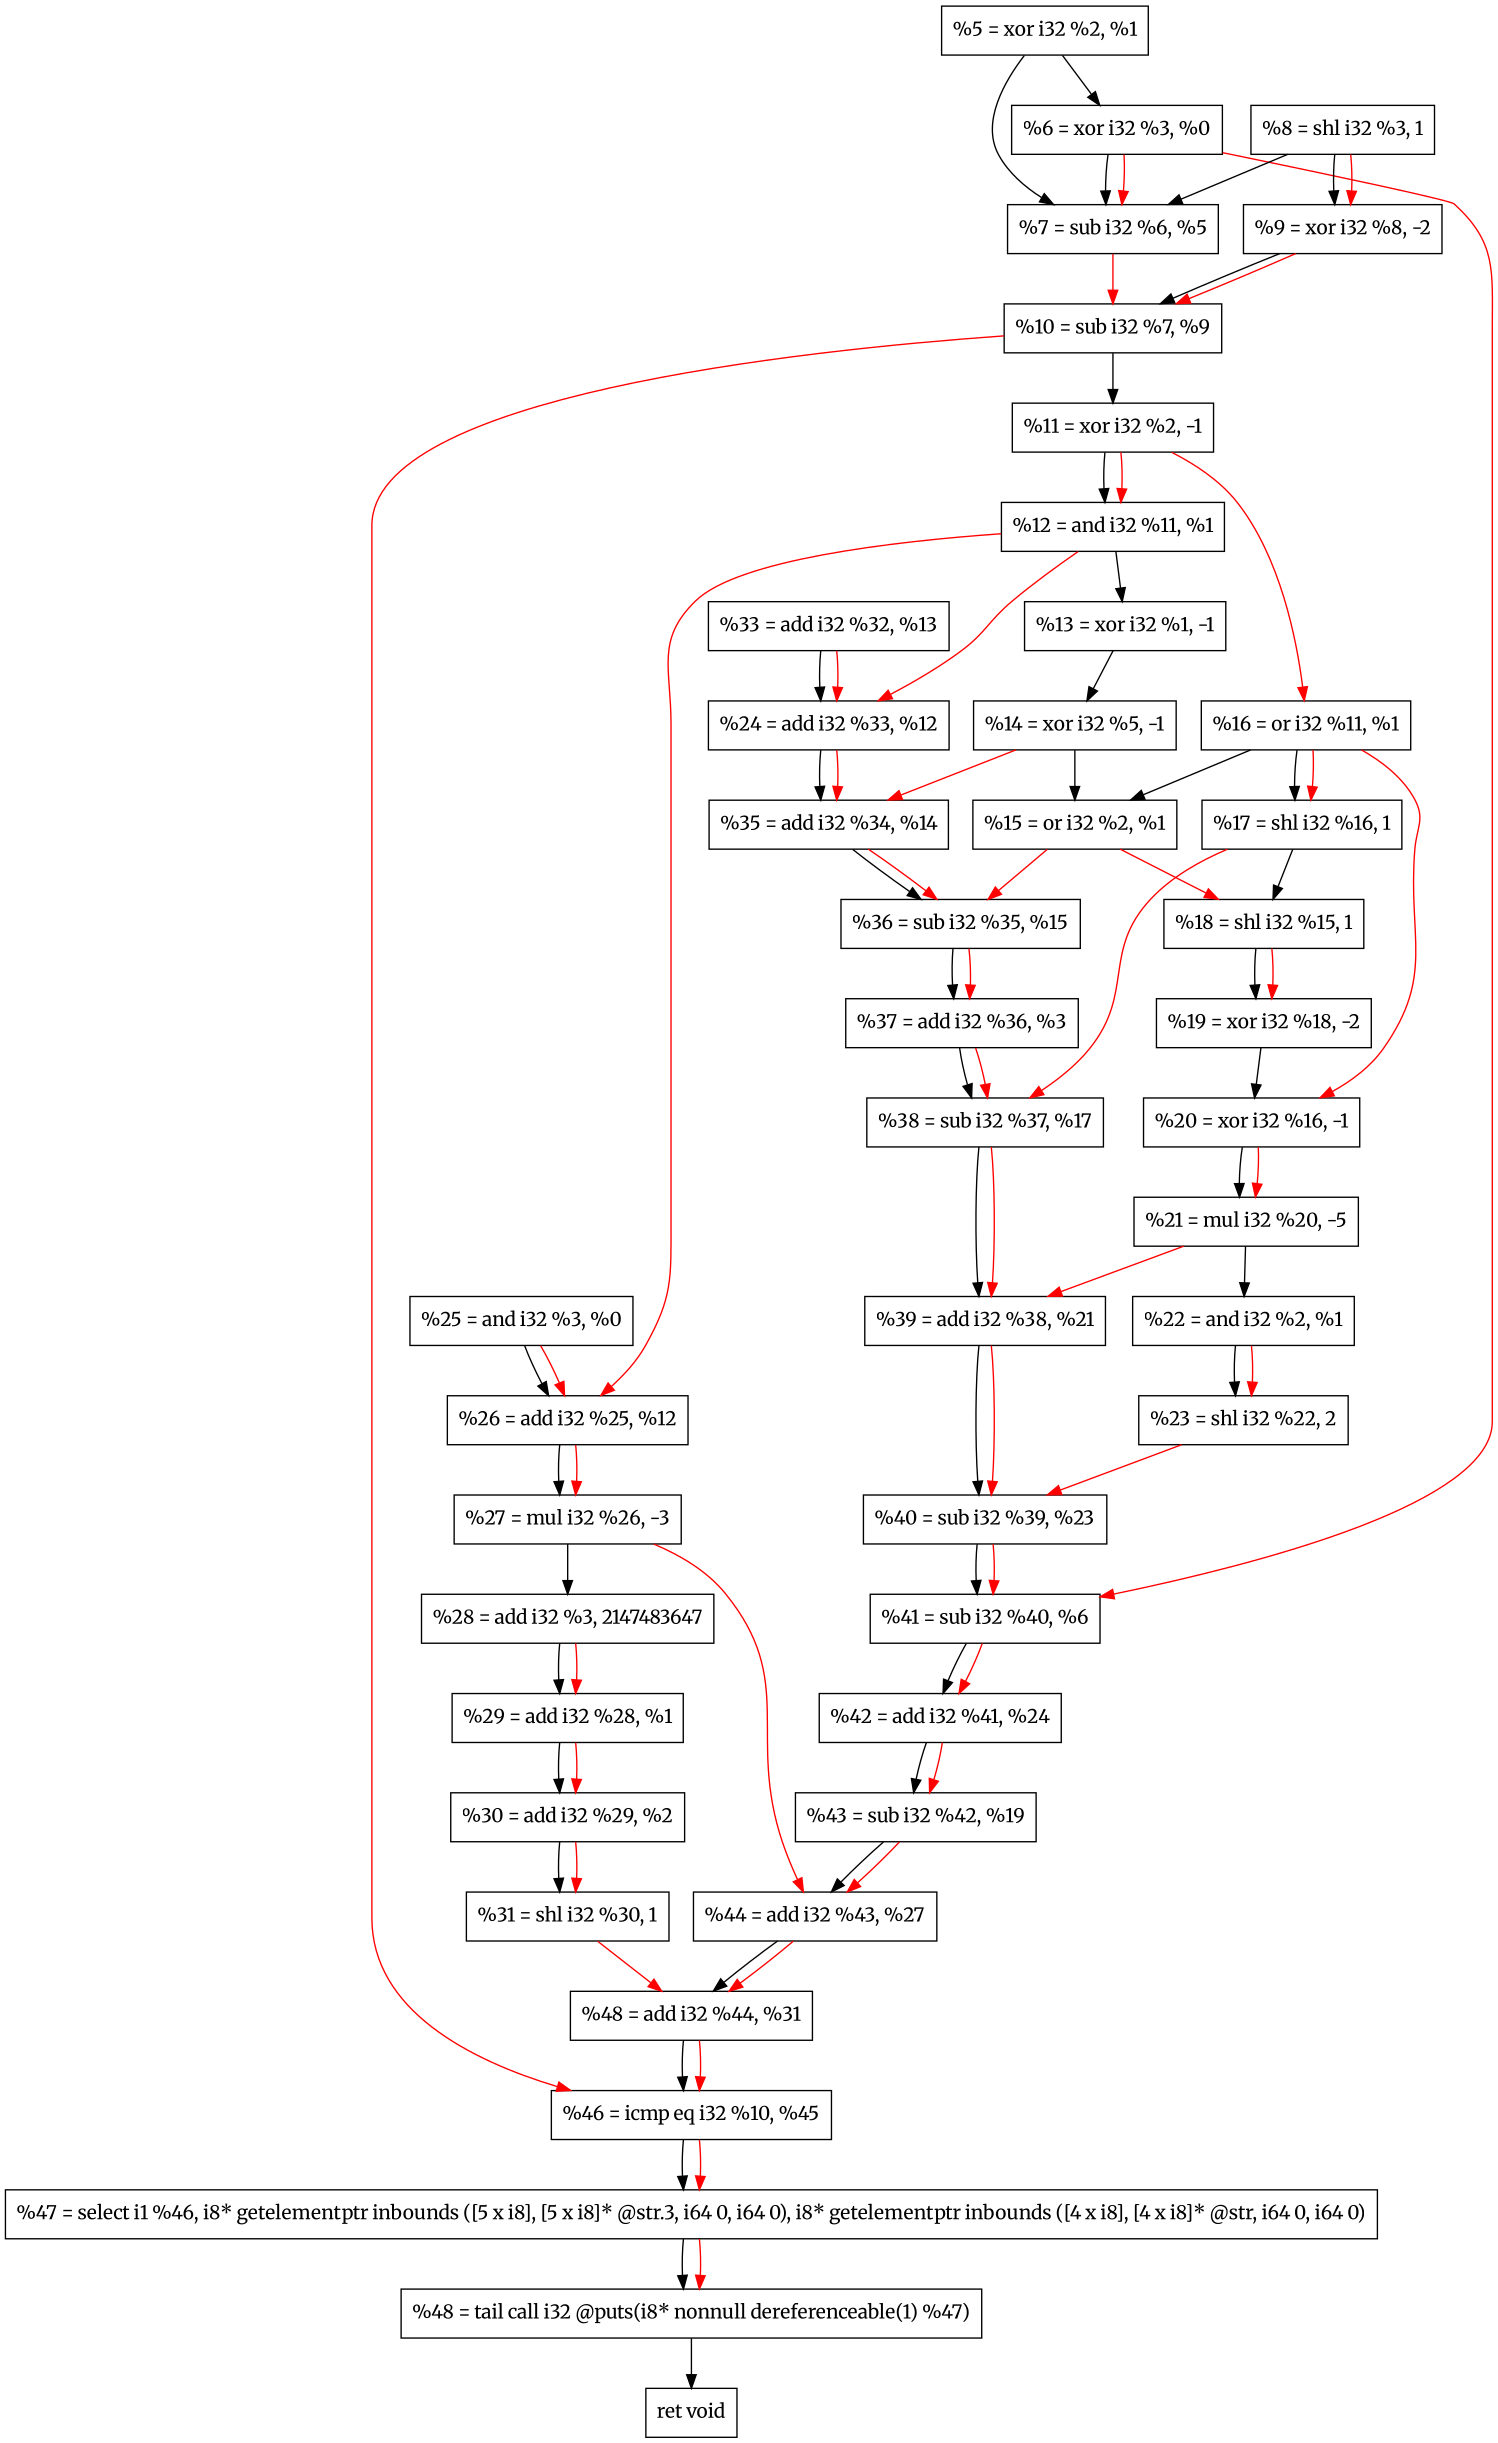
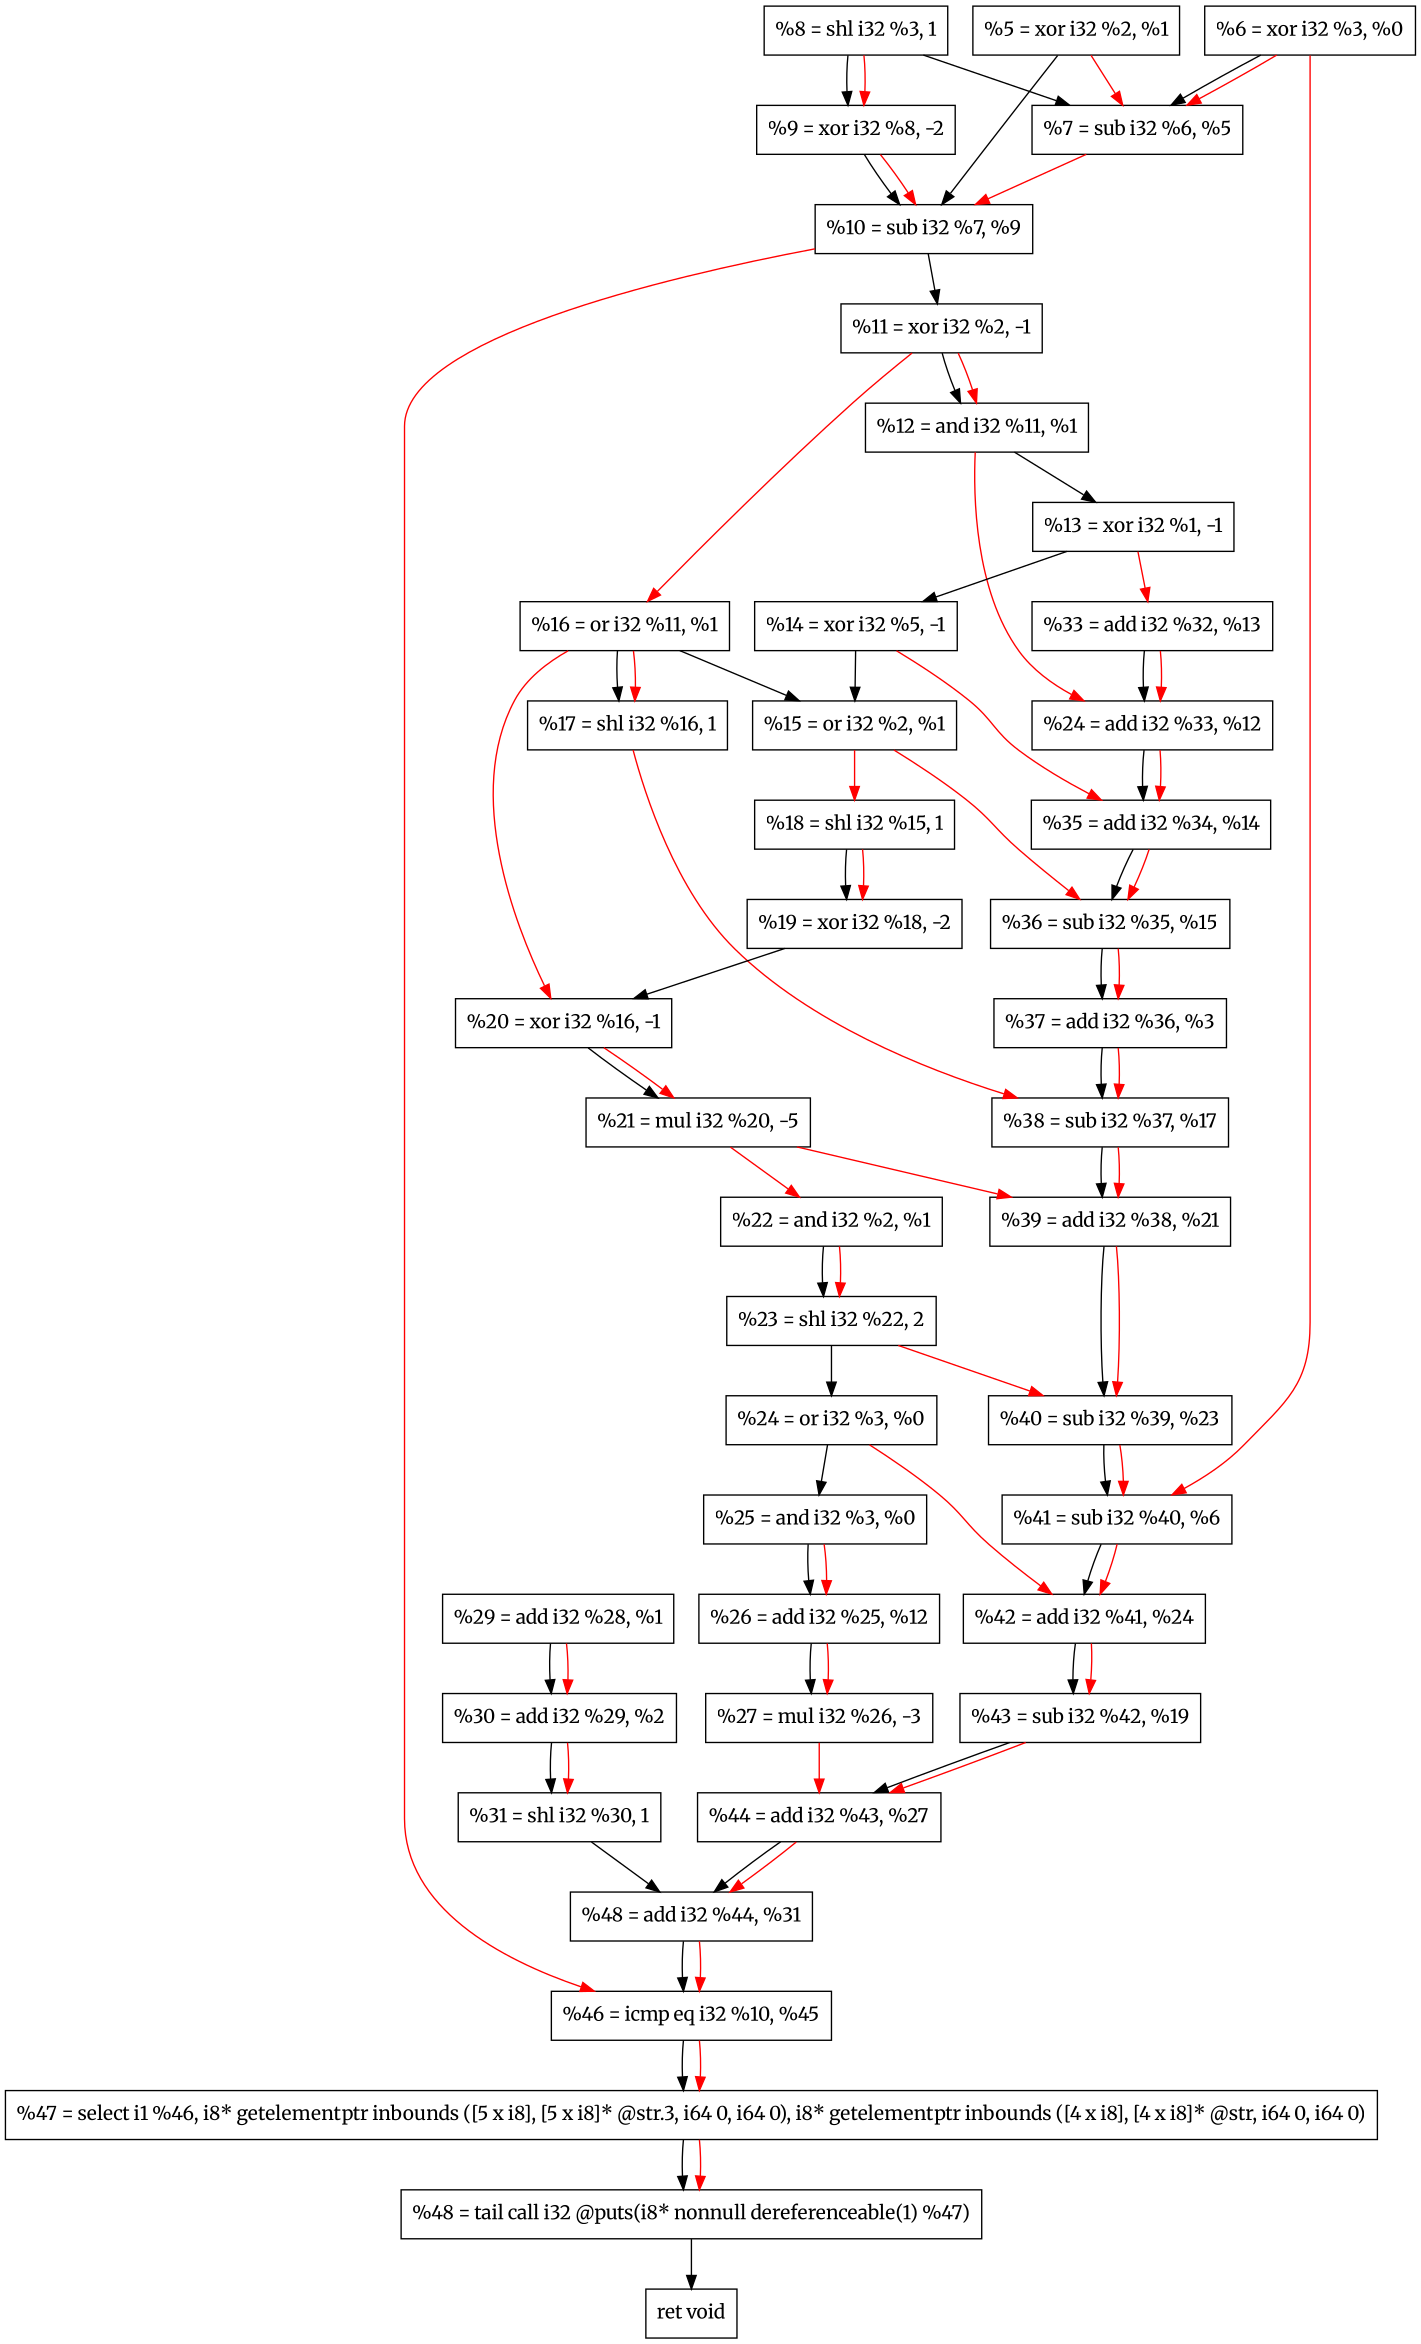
(1077, 75) -> (1004, 124)
(993, 132) -> (1103, 75)
none -> (1142, 570)
(671, 840) -> none
(1285, 868) -> none
(1245, 1265) -> (759, 1168)
none -> (831, 1420)
(568, 1619) -> none
(624, 1962) -> (620, 1863)
